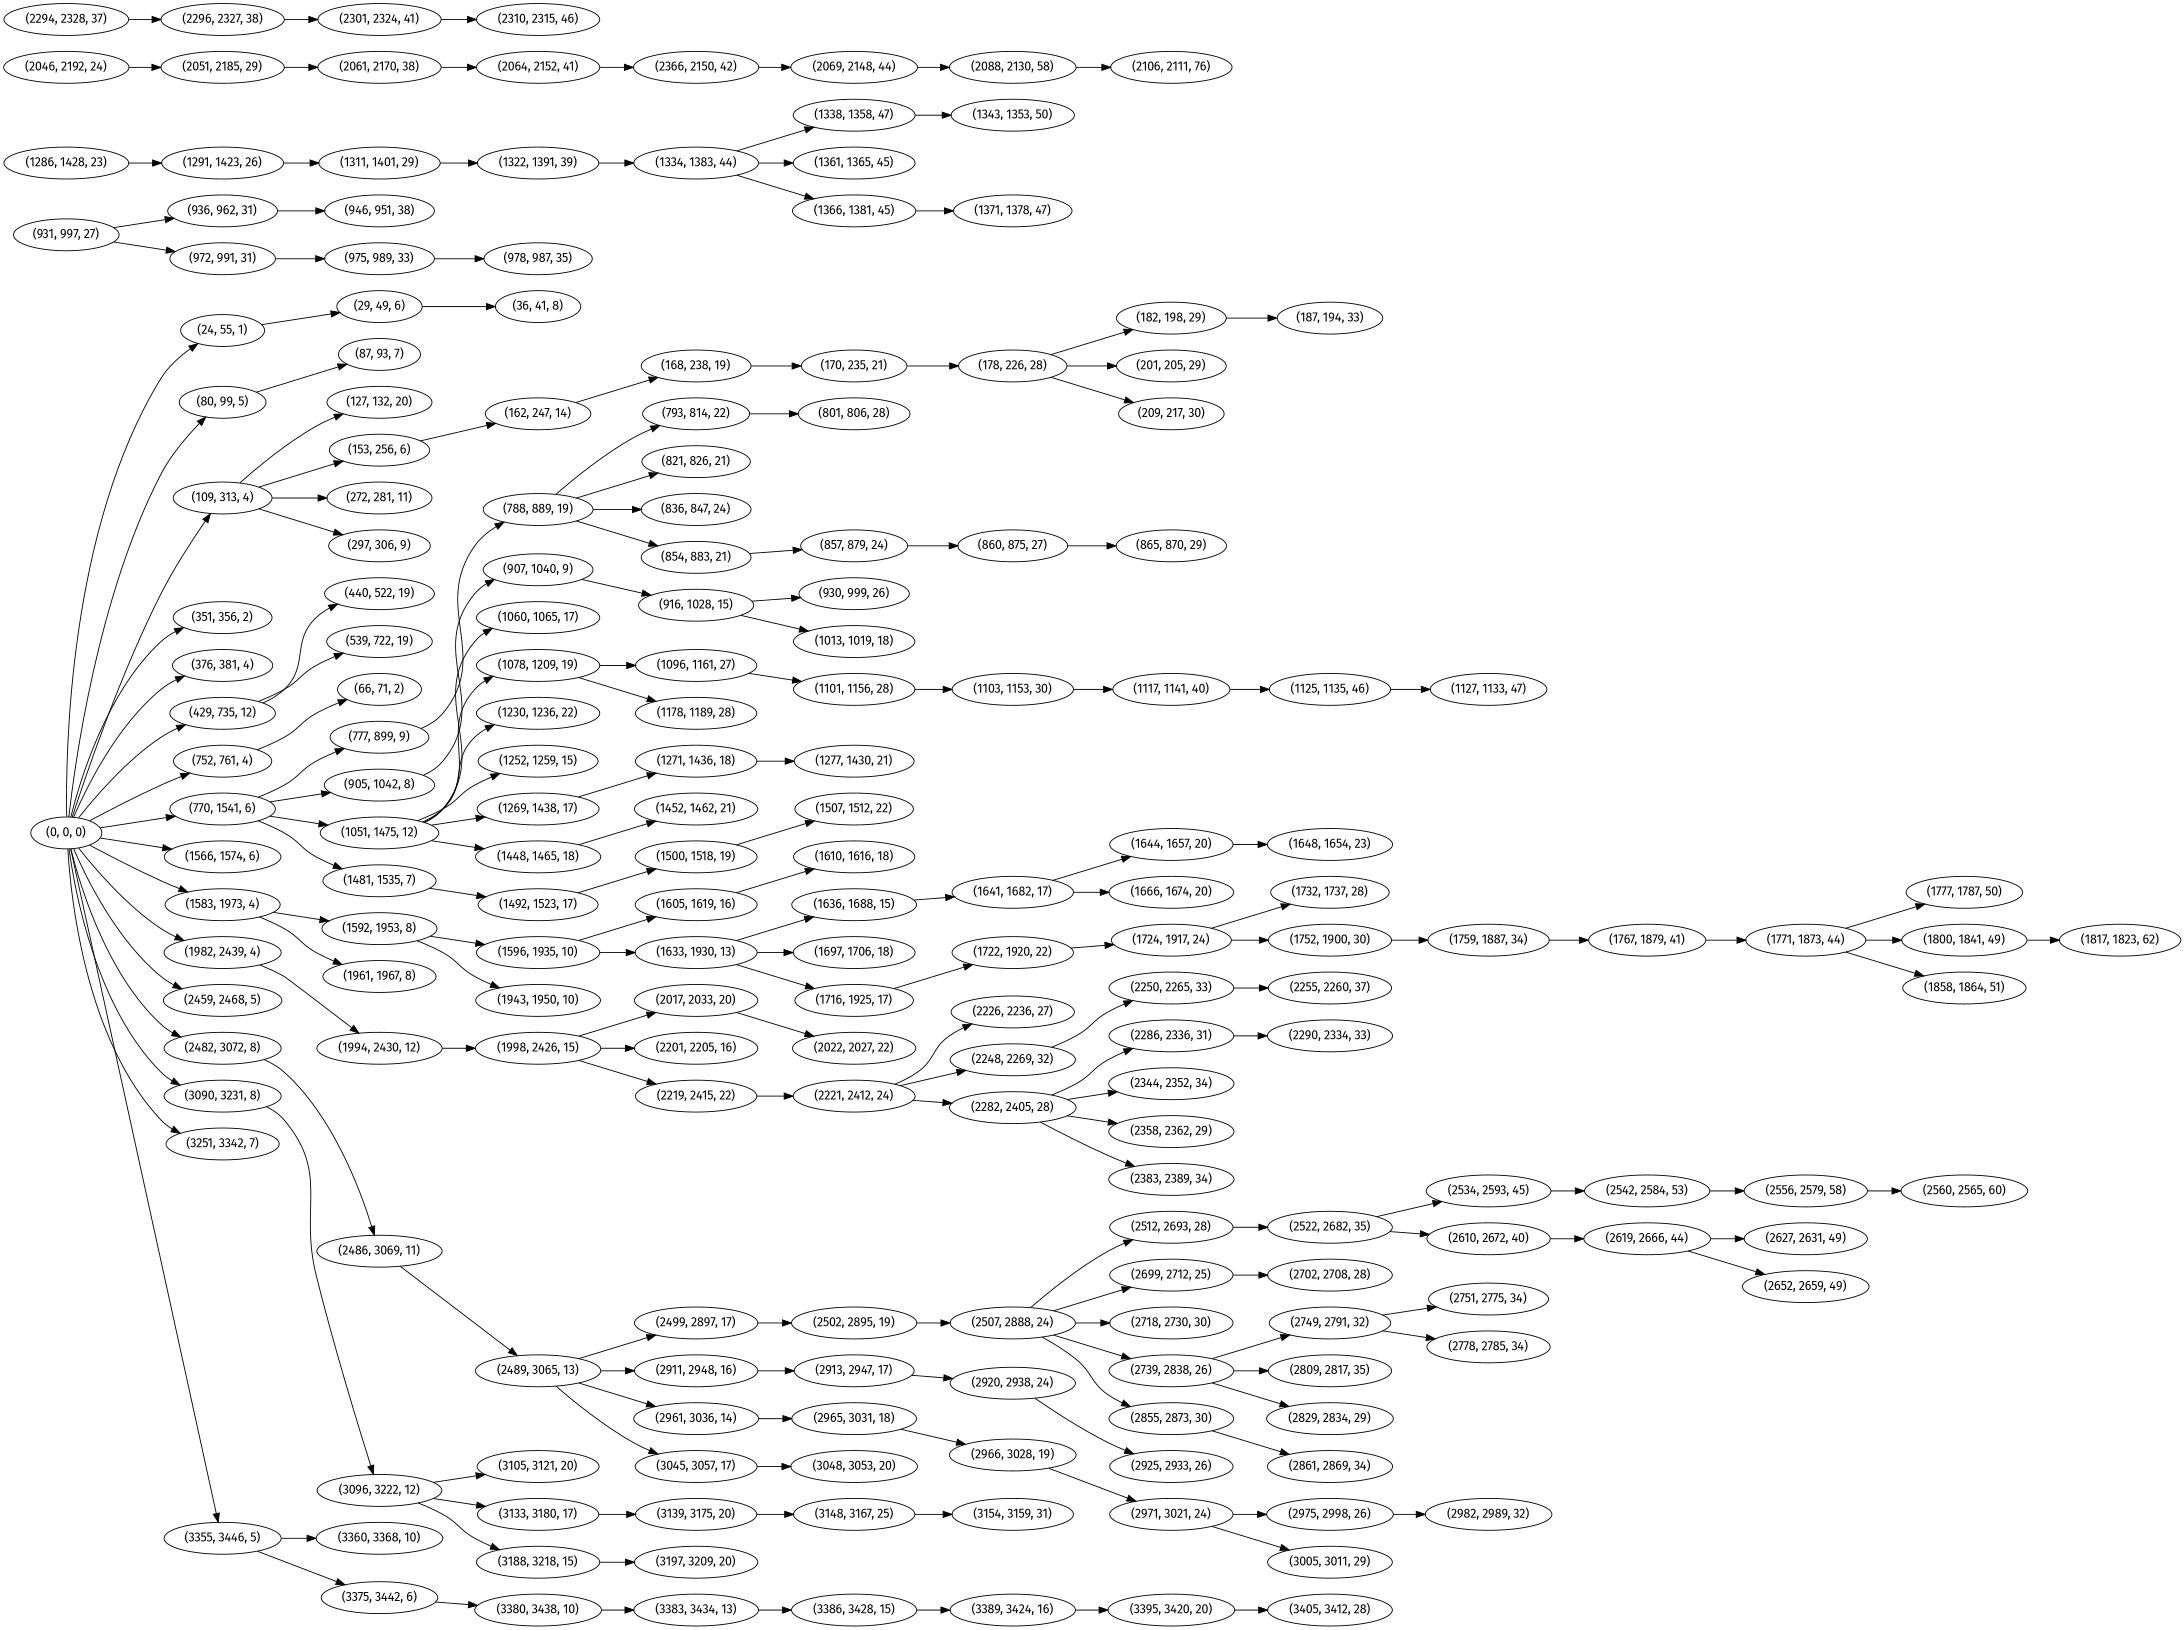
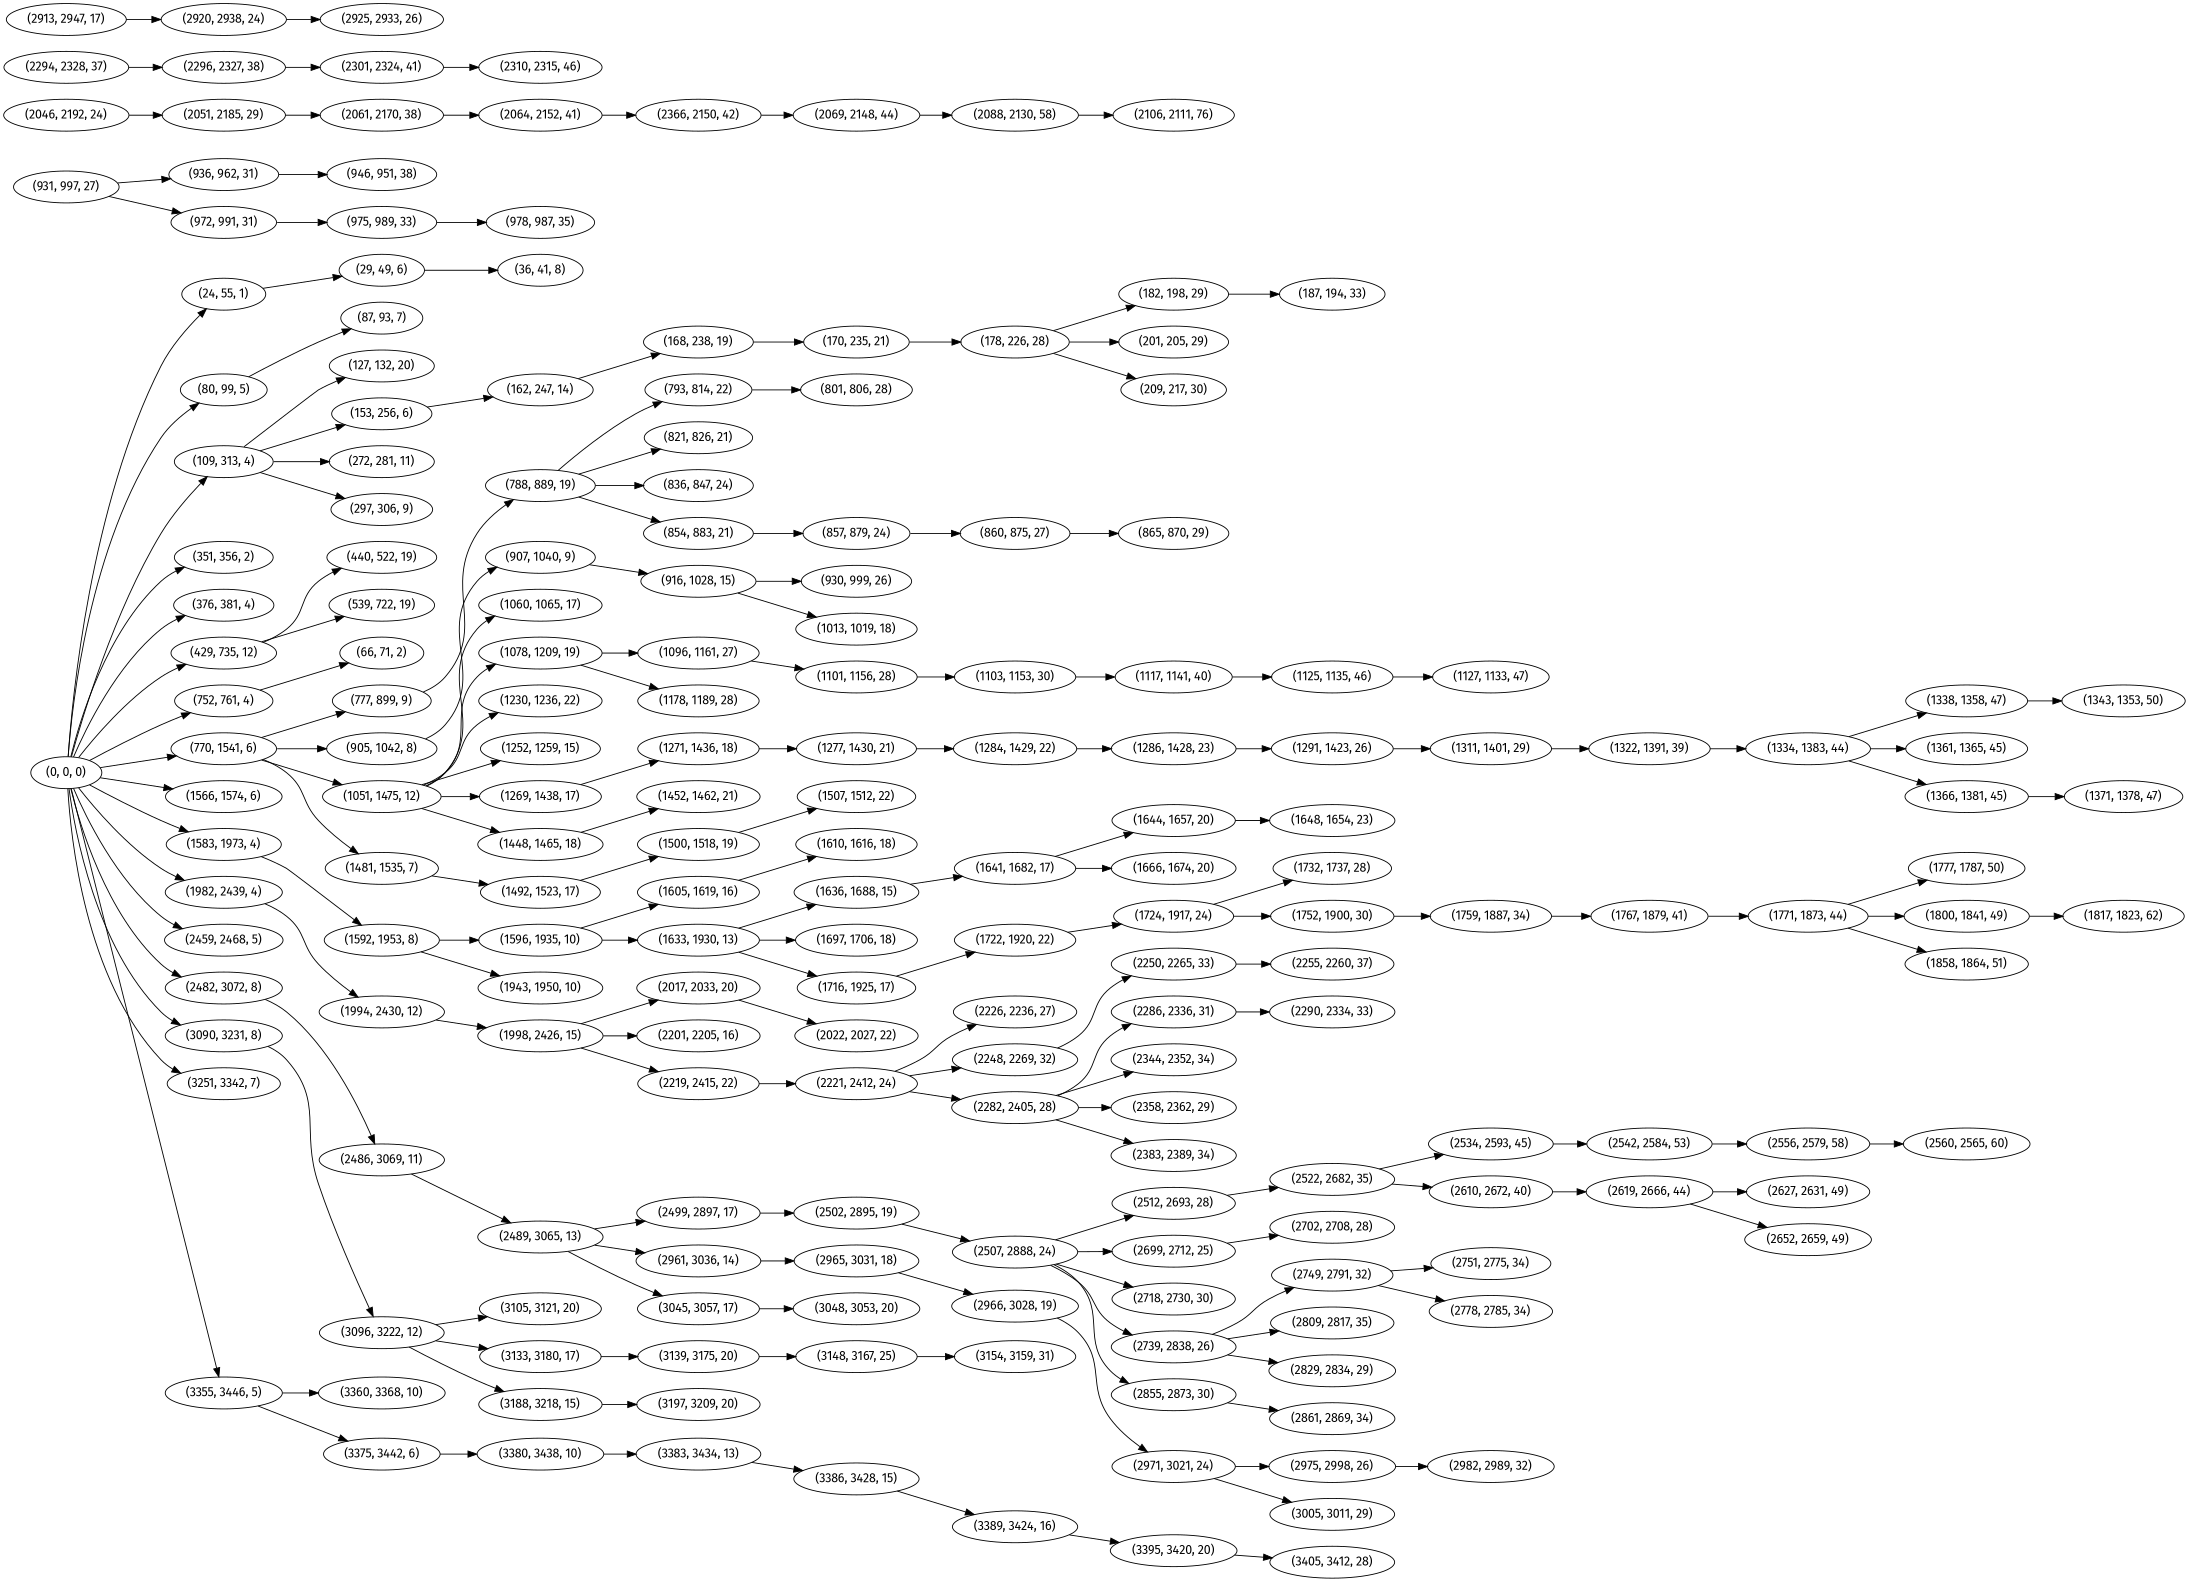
none -> (1015, 749)
(379, 976) -> none
(696, 1371) -> none
